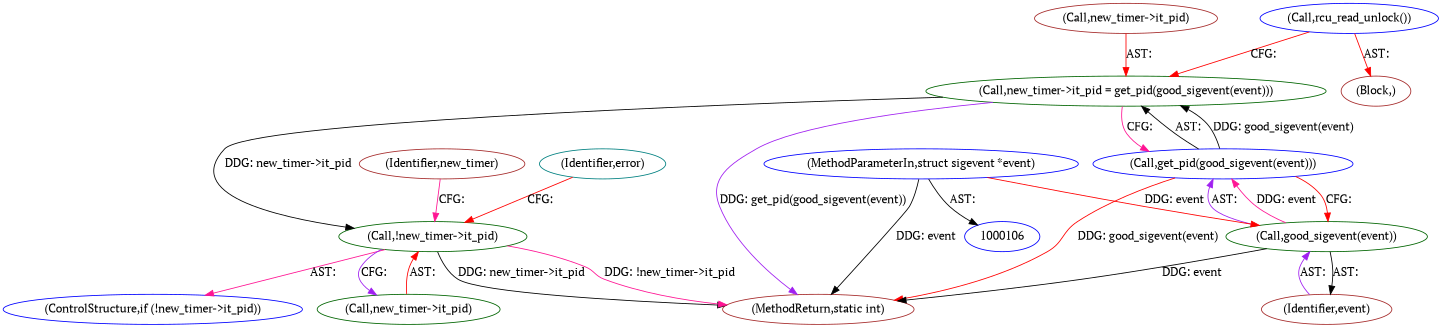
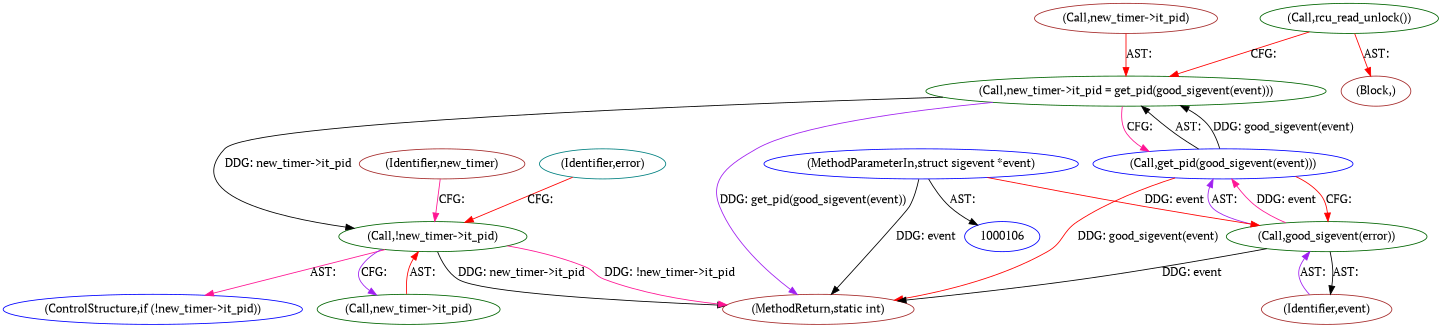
(1349, 18) -> (1349, 18)
(1327, 237) -> (1327, 237)
